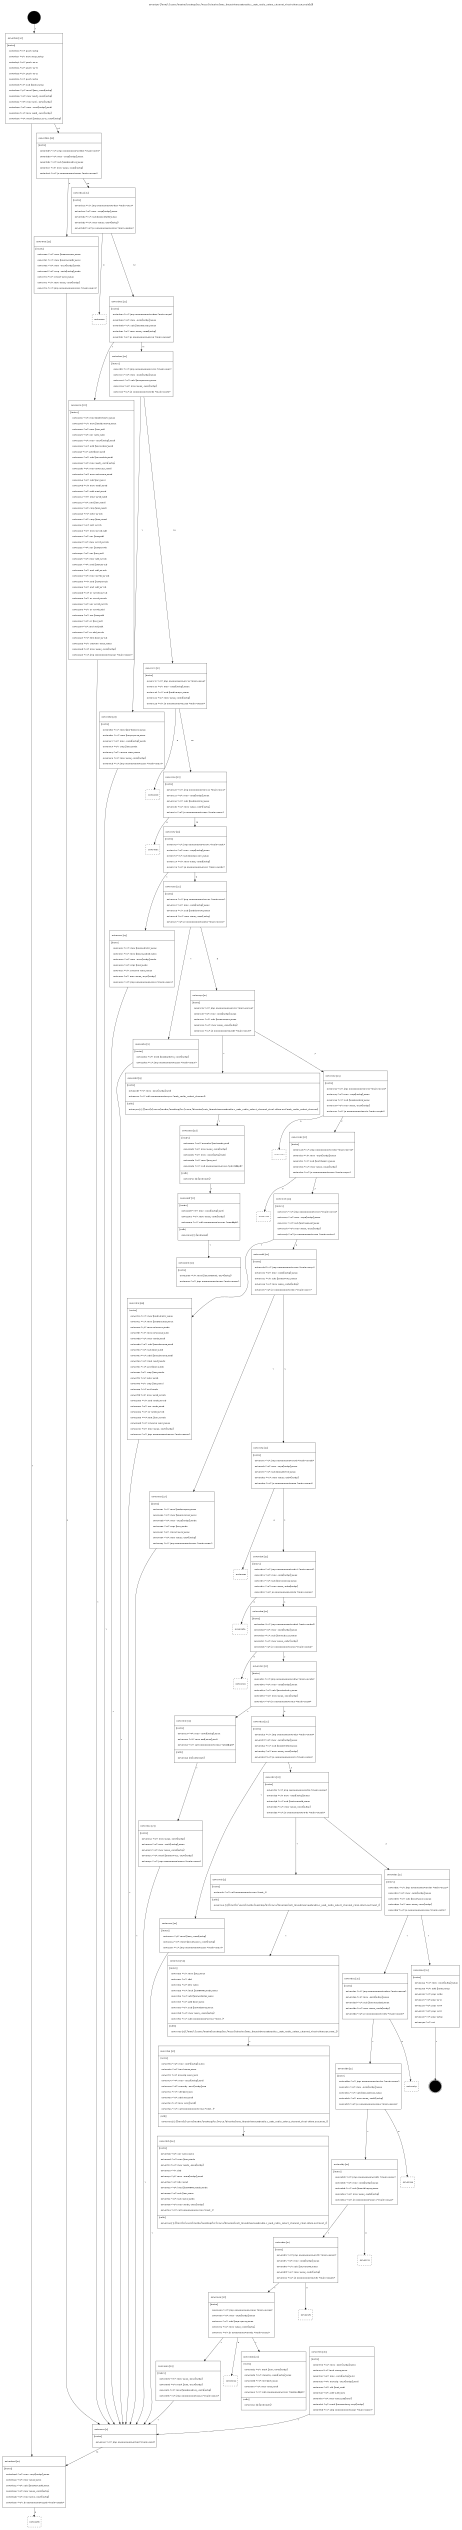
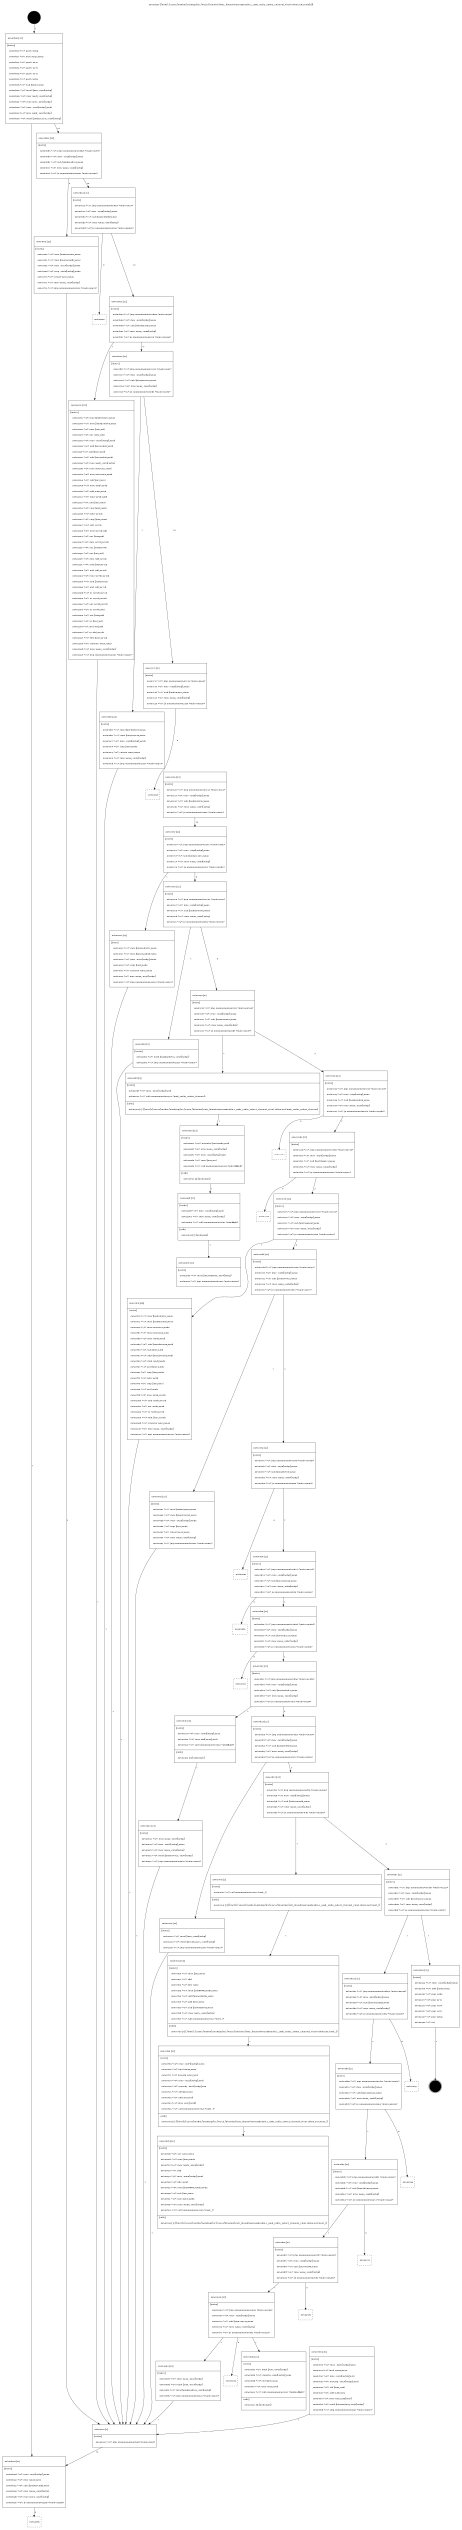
(185, 740) -> none
(153, 850) -> none
